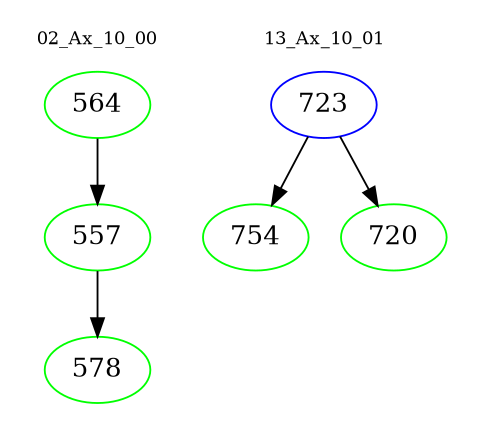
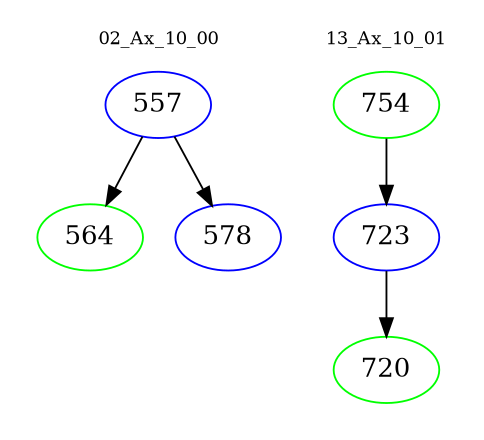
(98, 162) -> (129, 163)
(294, 163) -> (386, 162)
(98, 237) -> (158, 105)
(98, 370) -> (228, 237)
